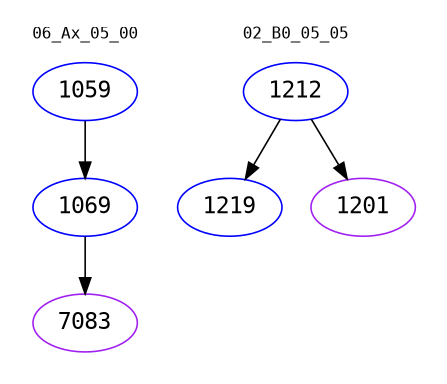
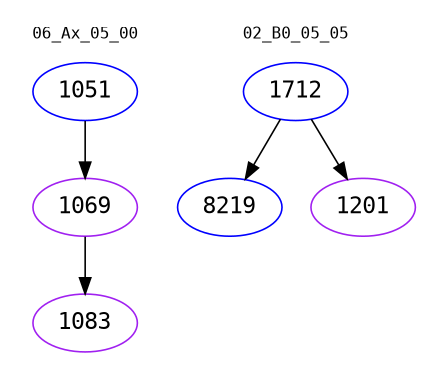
(85, 92) -> (85, 92)
(296, 92) -> (296, 92)
(85, 207) -> (85, 207)
(230, 207) -> (230, 207)
(85, 323) -> (85, 323)
